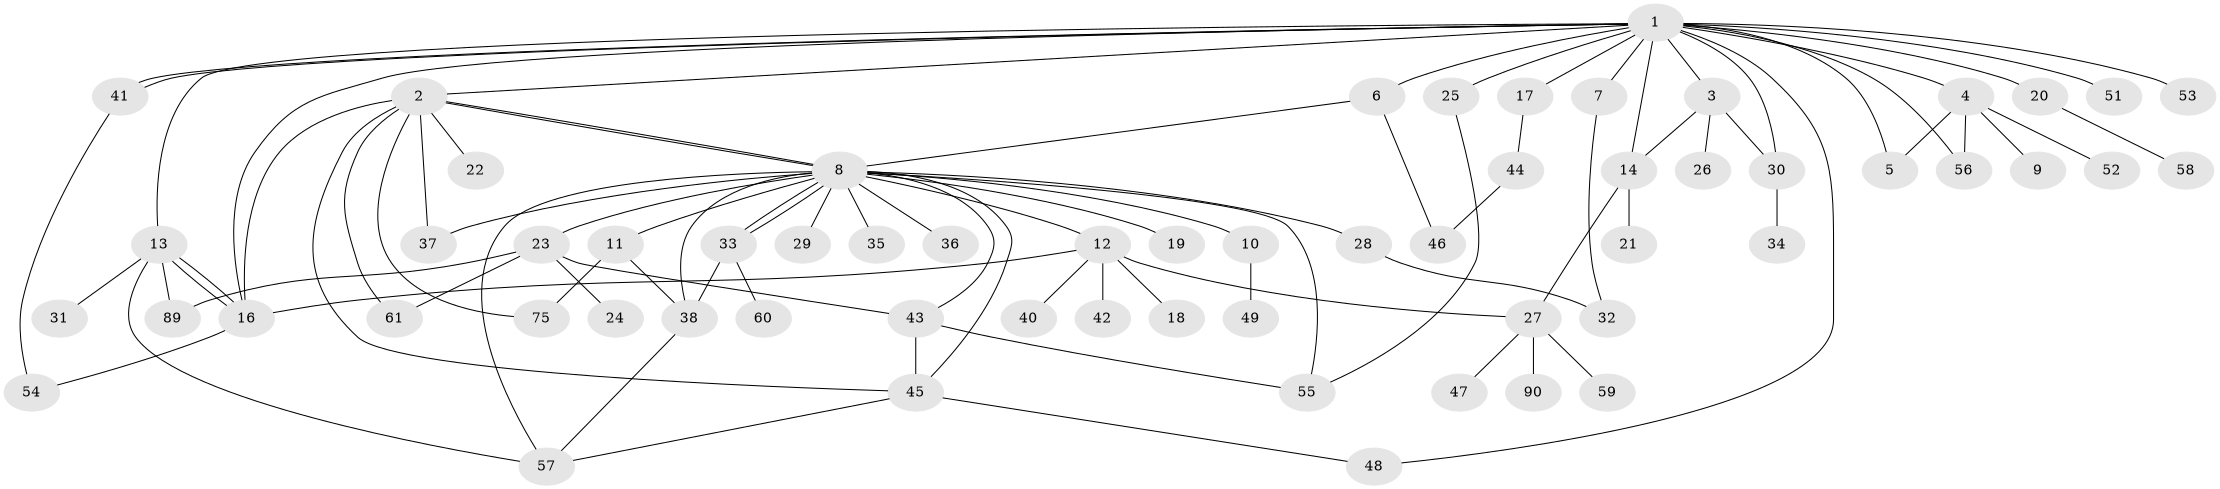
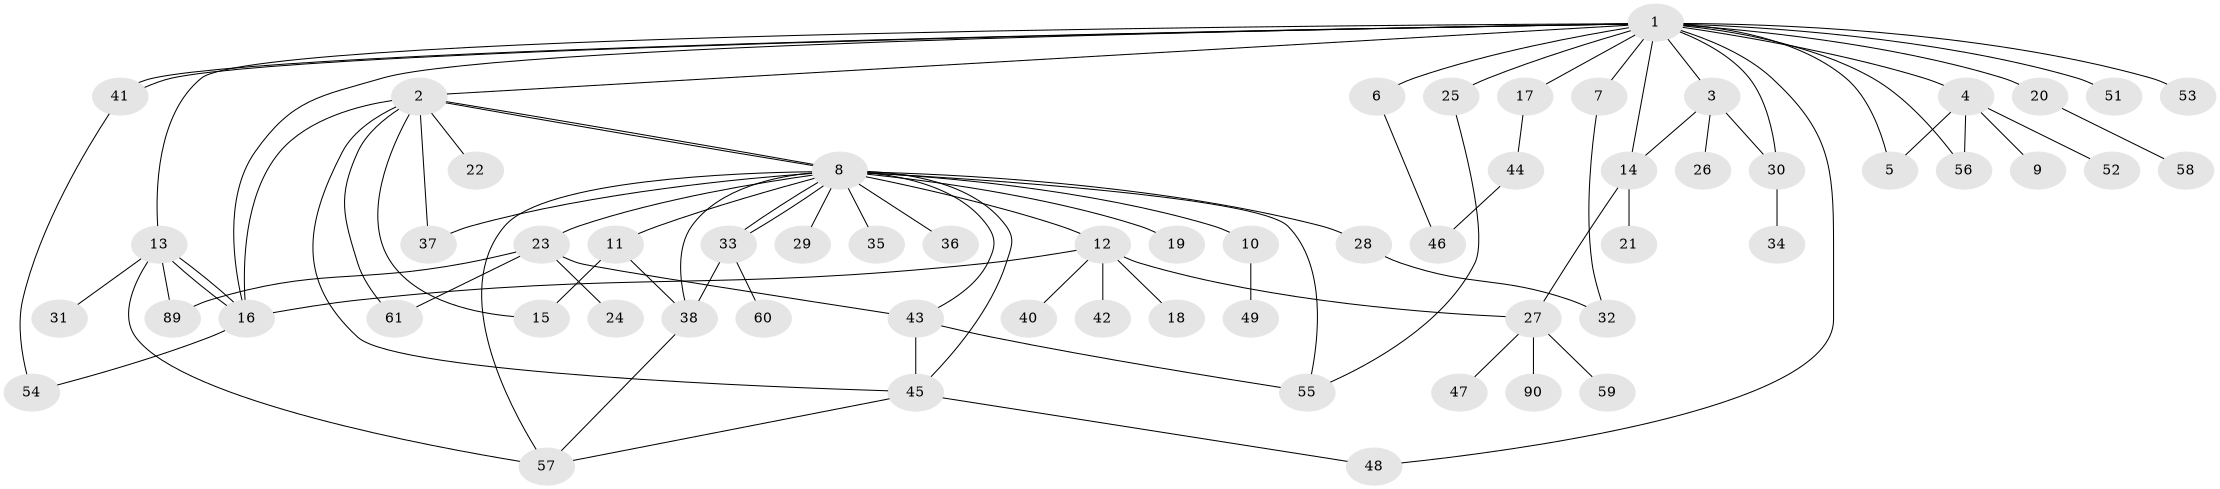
(1108, 134) -> none
(542, 319) -> (542, 319)
